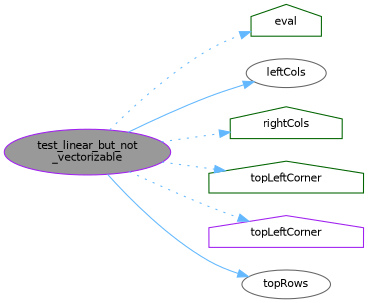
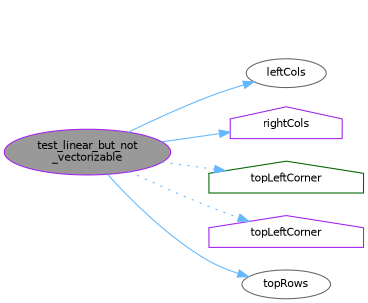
(286, 22) -> none
(286, 124) -> (286, 124)
(190, 138) -> (190, 138)
